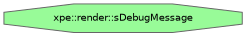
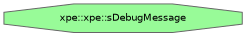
(123, 18) -> (123, 18)
